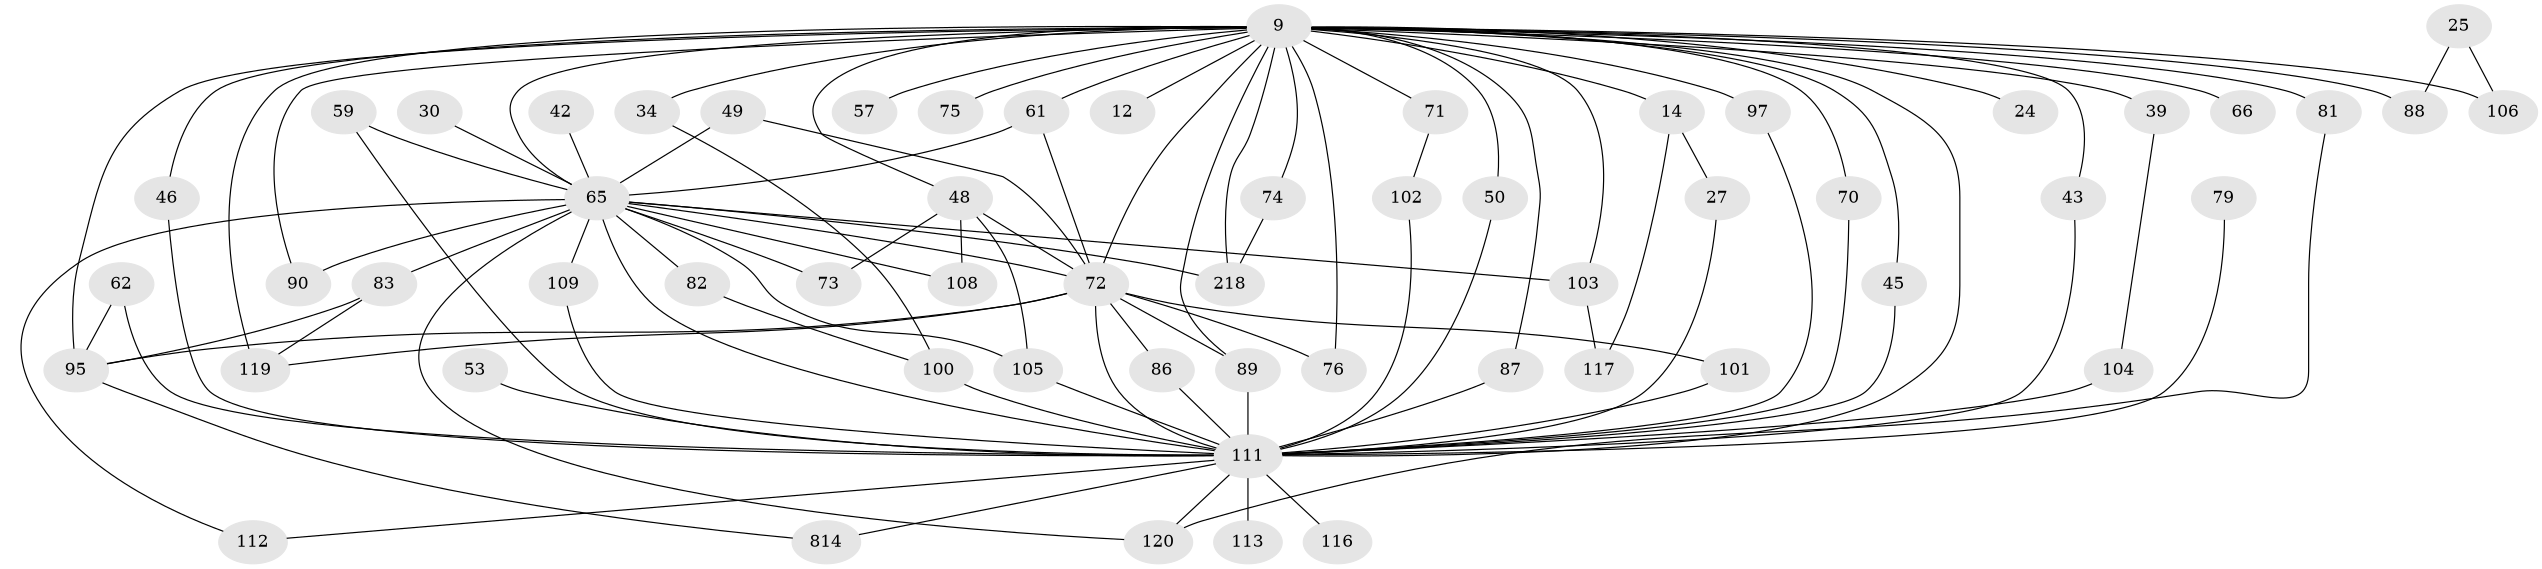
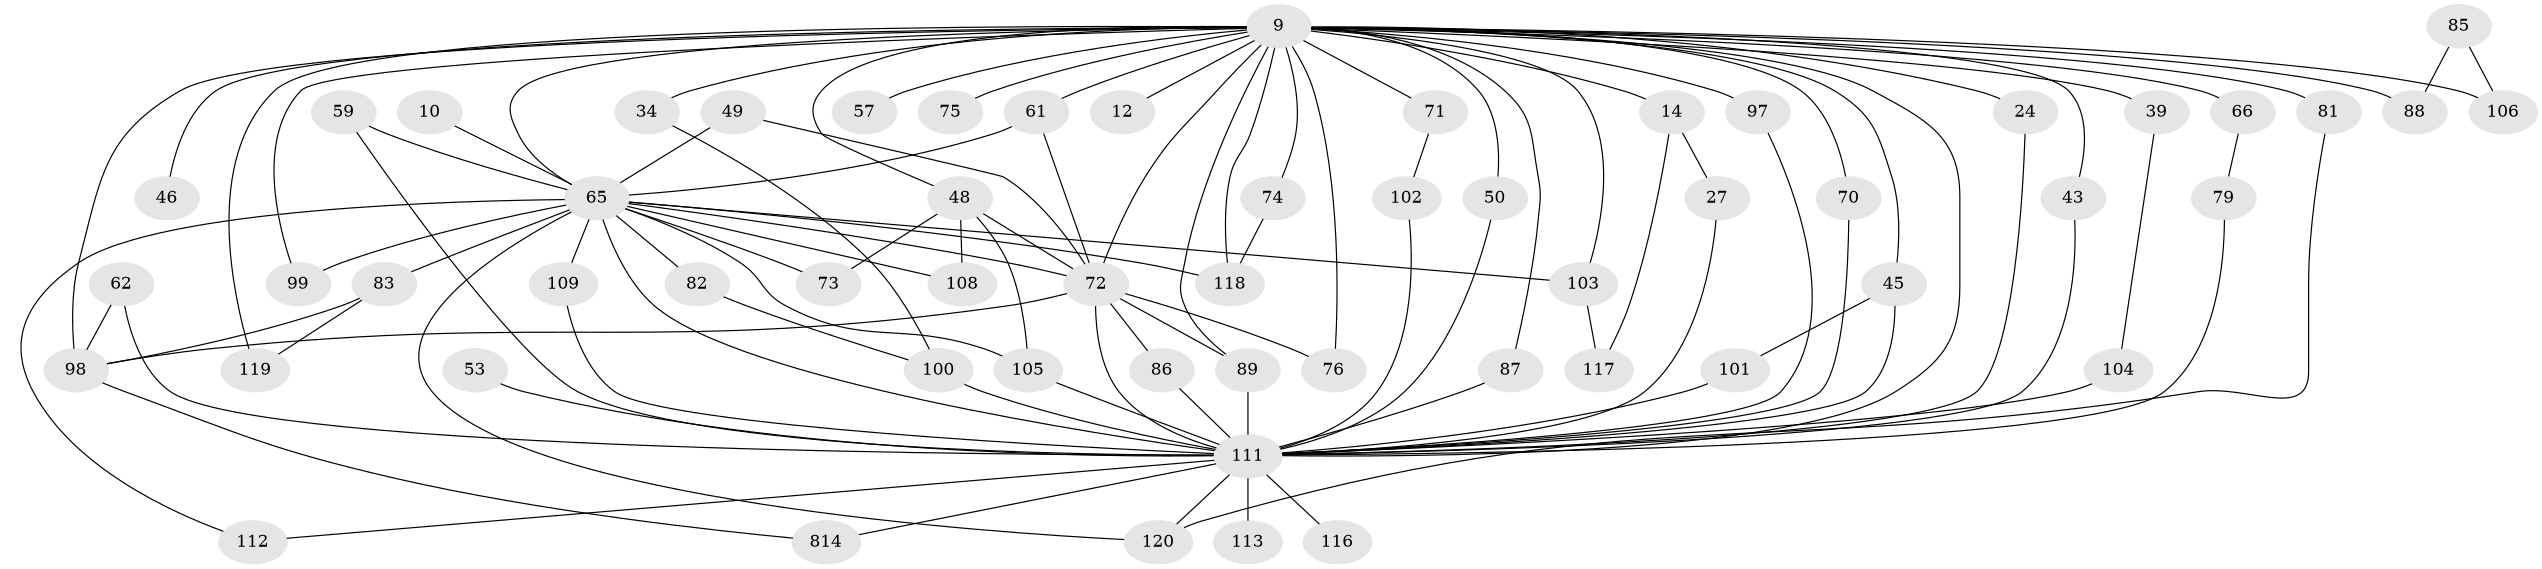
(2459, 26) -> (2459, 26)
(430, 112) -> (430, 112)
(561, 112) -> none
none -> (2233, 155)
(298, 284) -> (298, 284)
(1230, 284) -> (1230, 284)
(1415, 328) -> (1818, 326)
(542, 340) -> none
(76, 370) -> (76, 370)
(619, 446) -> (1954, 401)
